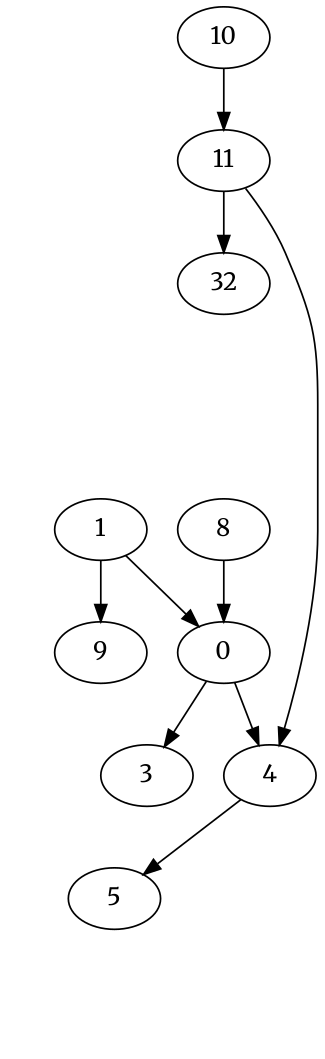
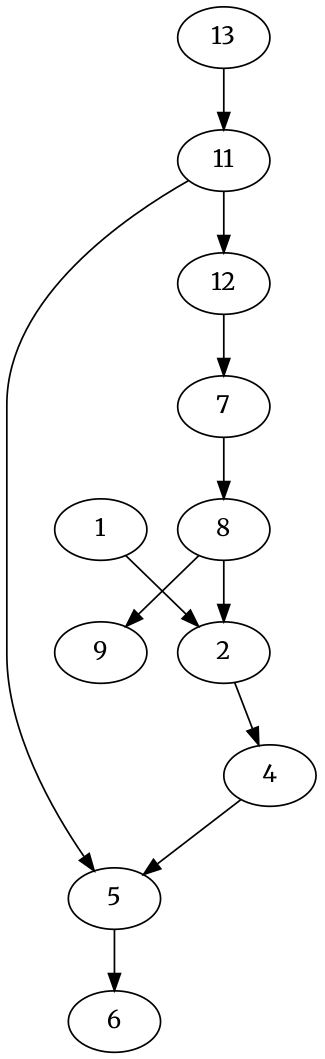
(224, 38) -> (224, 38)
(224, 284) -> (224, 284)
none -> (224, 407)
(318, 452) -> (7, 489)
(101, 583) -> (170, 583)
(224, 653) -> (224, 653)
(147, 776) -> none
none -> (114, 1022)
